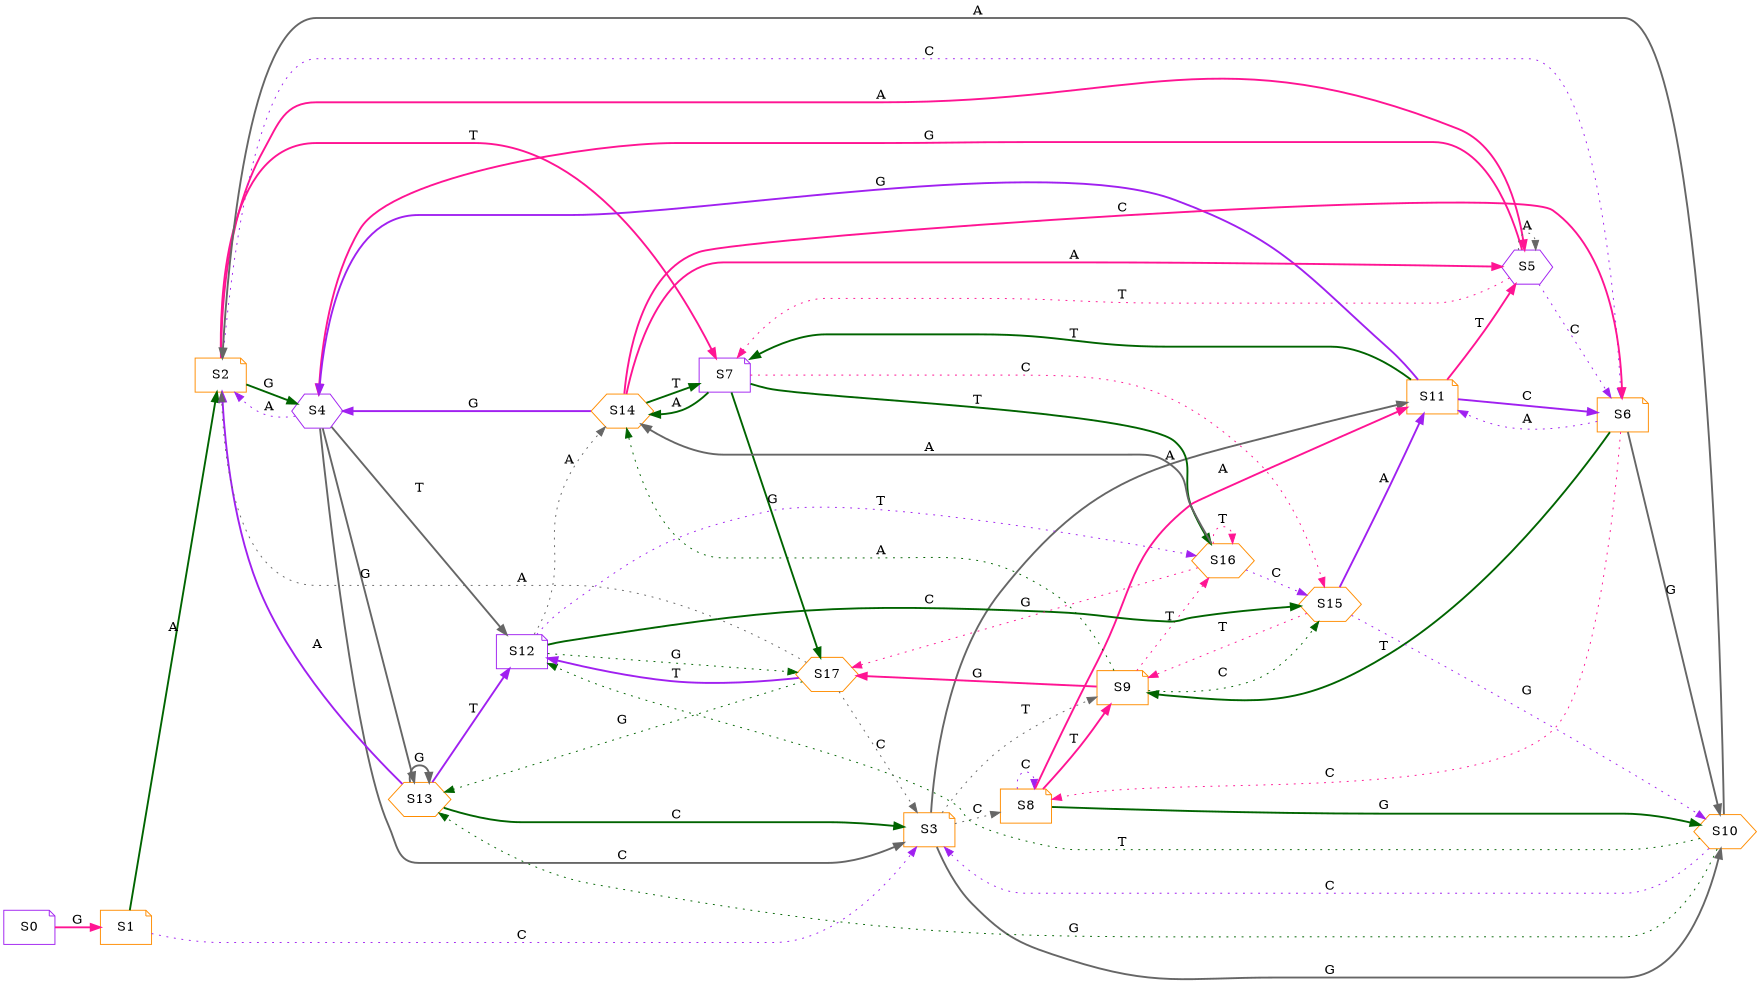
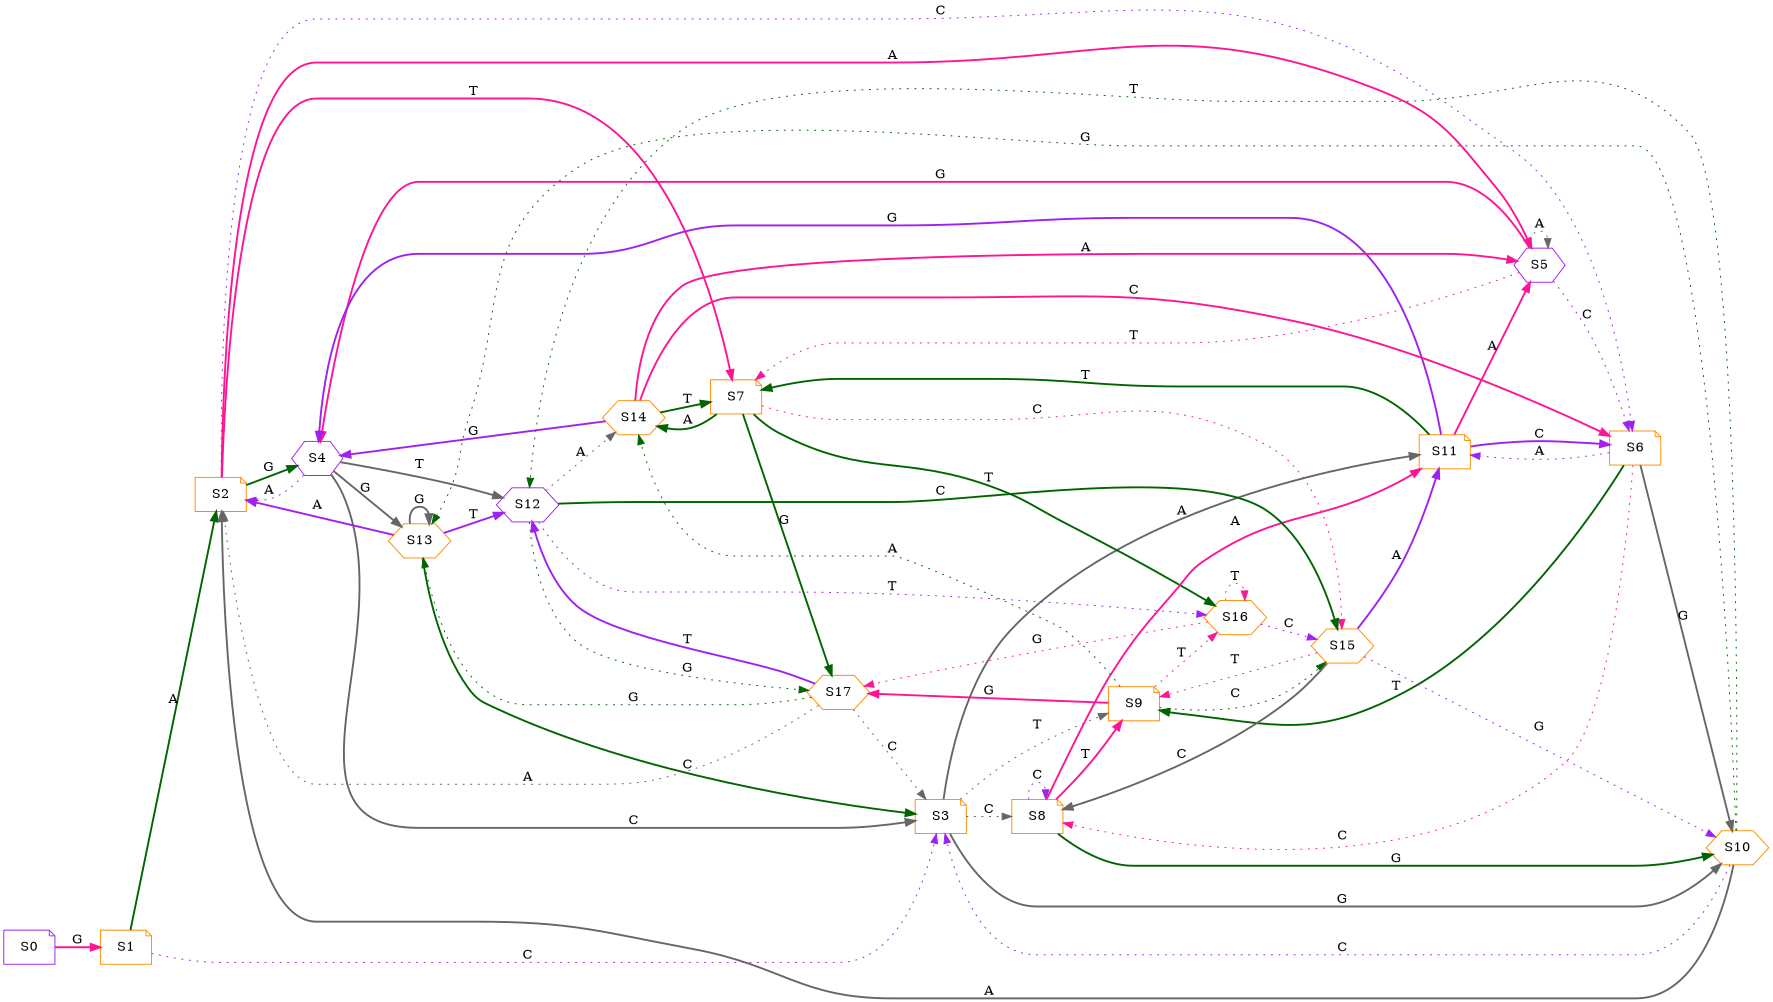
(1480, 323) -> (1492, 346)
(725, 375) -> (736, 397)
(954, 455) -> none
(522, 652) -> (528, 505)
none -> (1209, 751)
